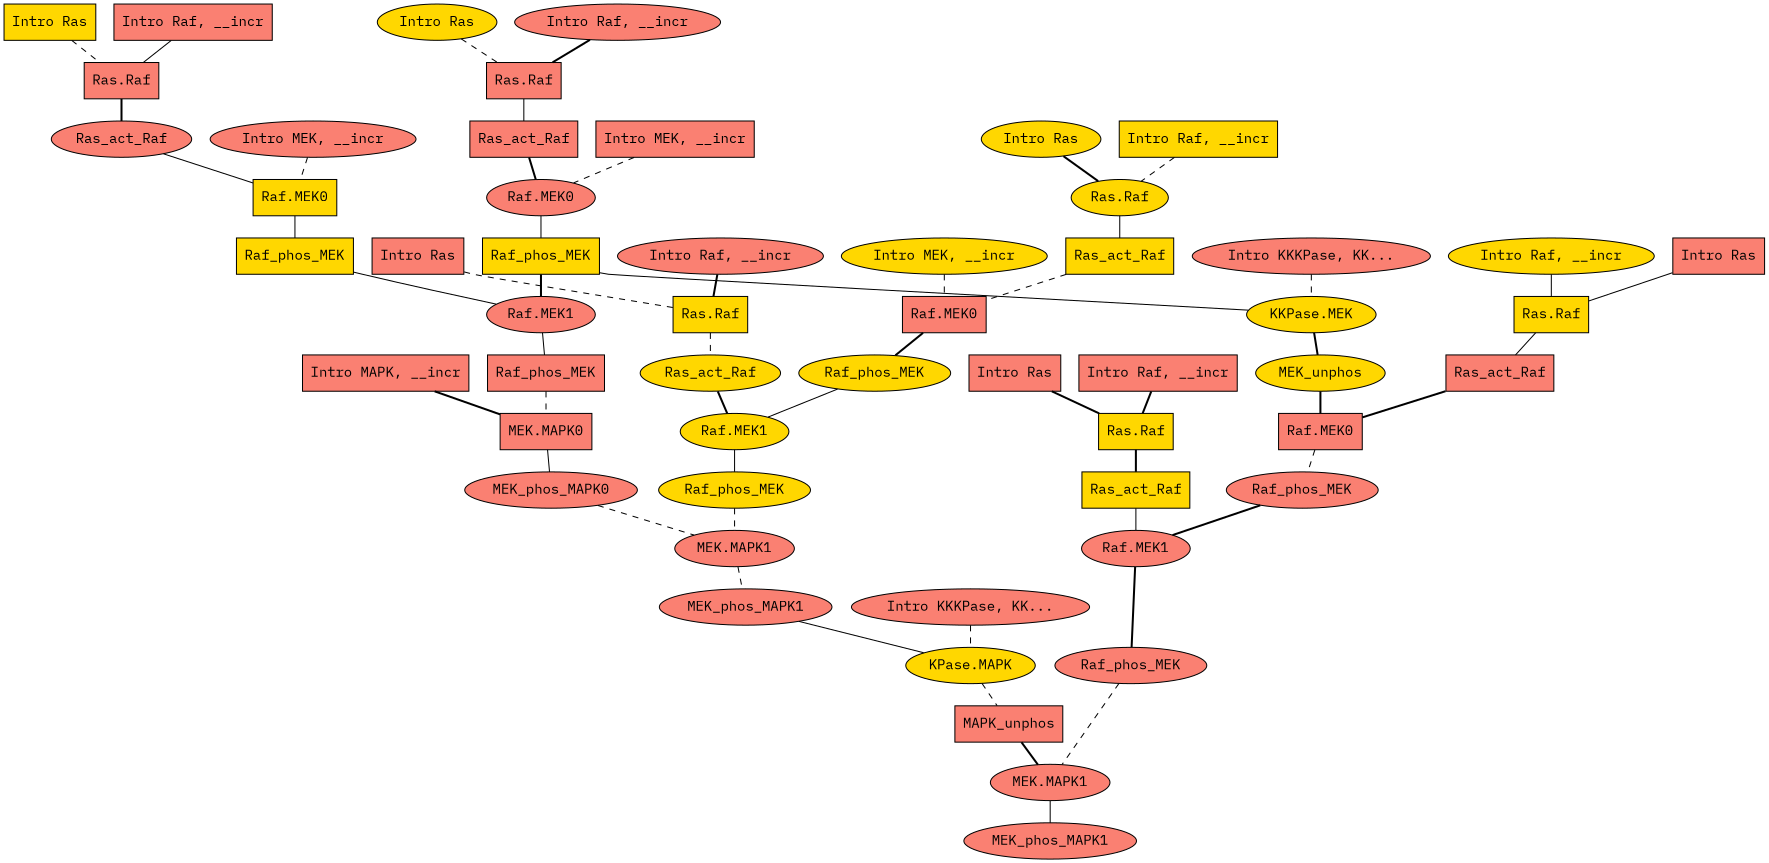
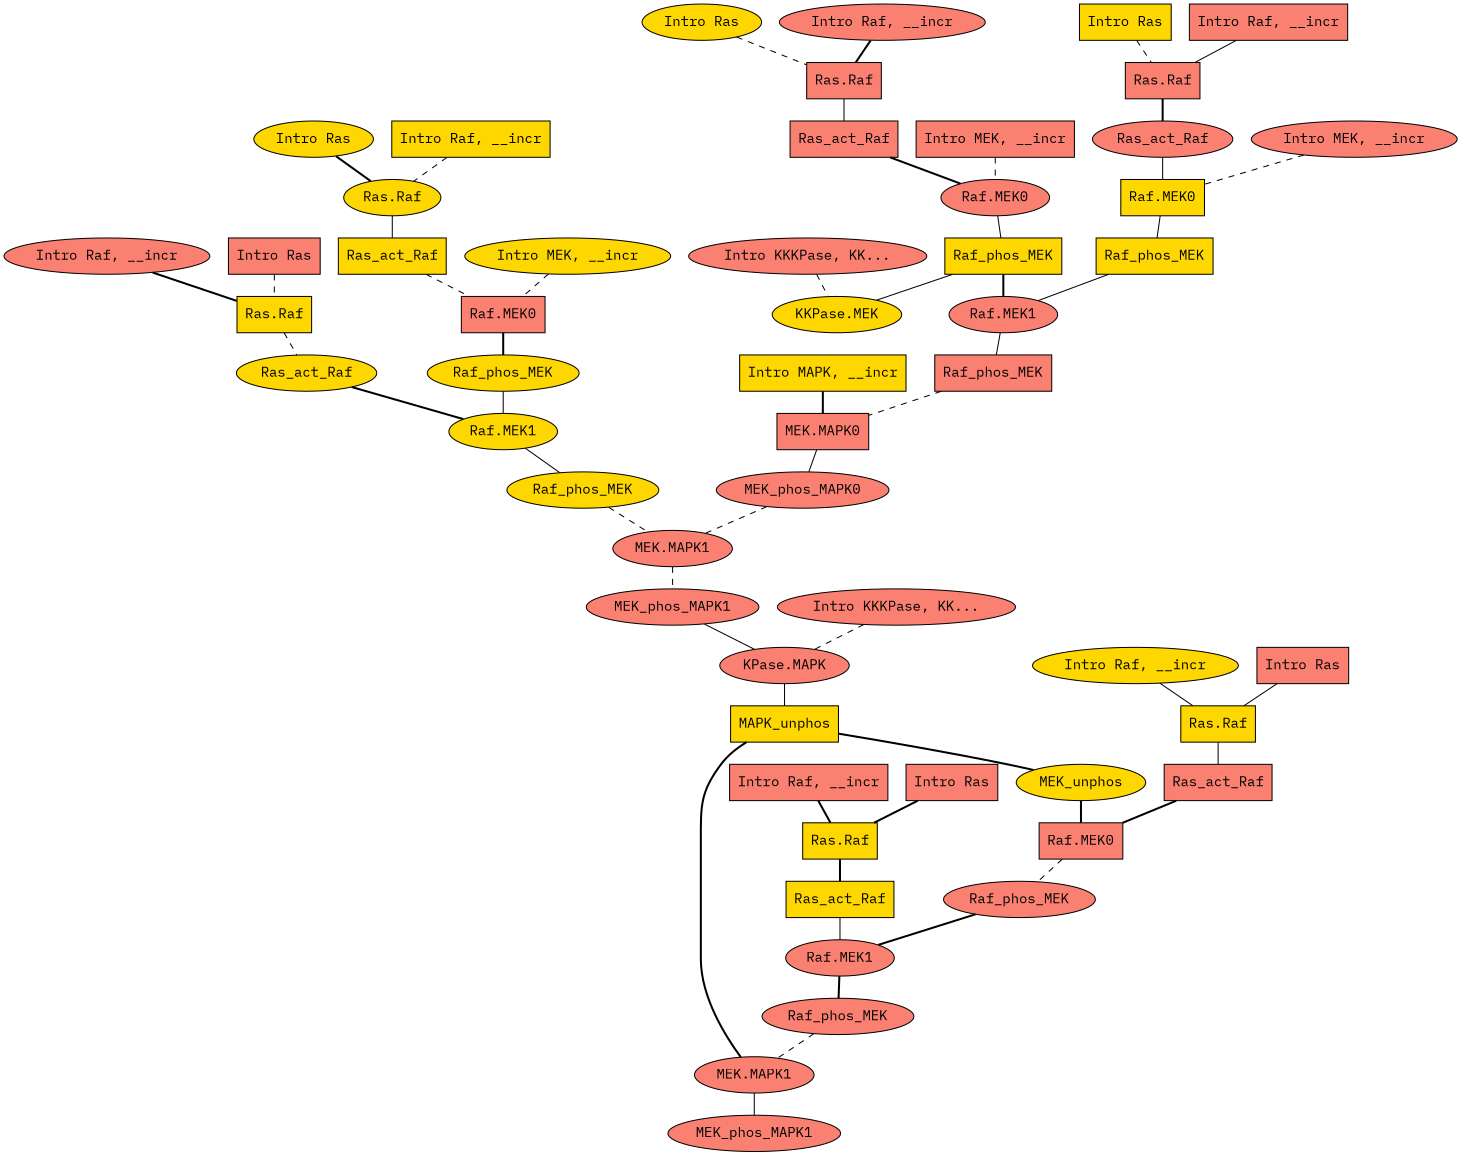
(1316, 344) -> (936, 751)
(386, 373) -> (823, 373)
(971, 666) -> (785, 666)
(990, 695) -> (785, 695)
(1009, 724) -> (785, 724)
